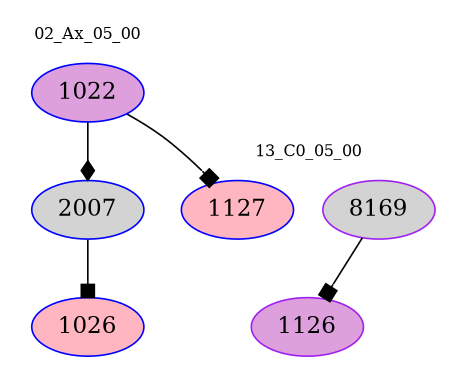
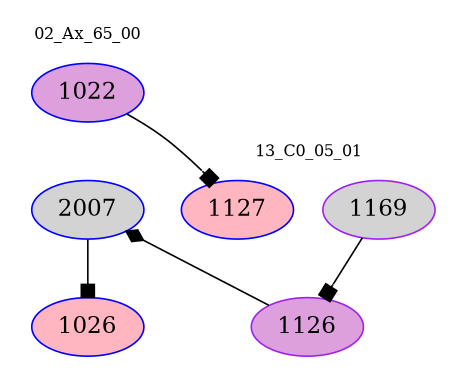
(88, 35) -> (88, 35)
(88, 142) -> (206, 273)
(309, 152) -> (309, 152)
(379, 210) -> (379, 210)
